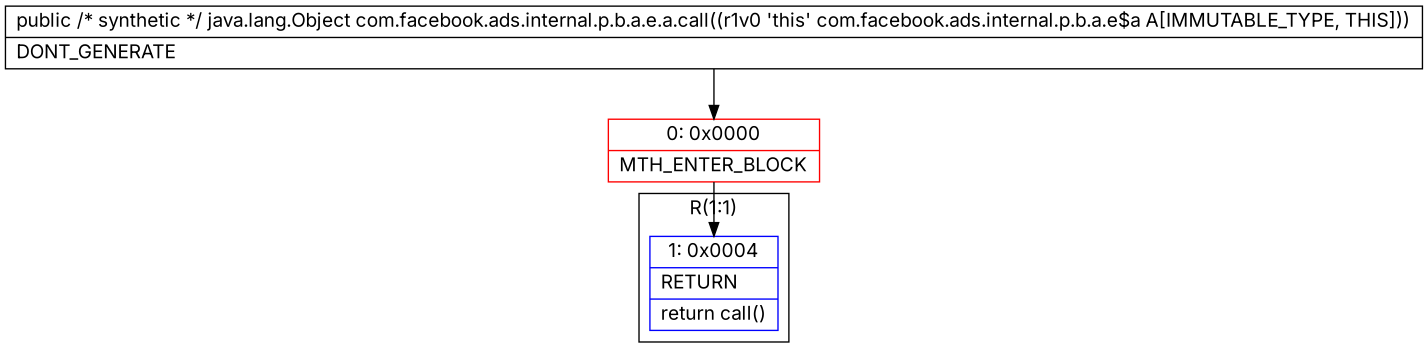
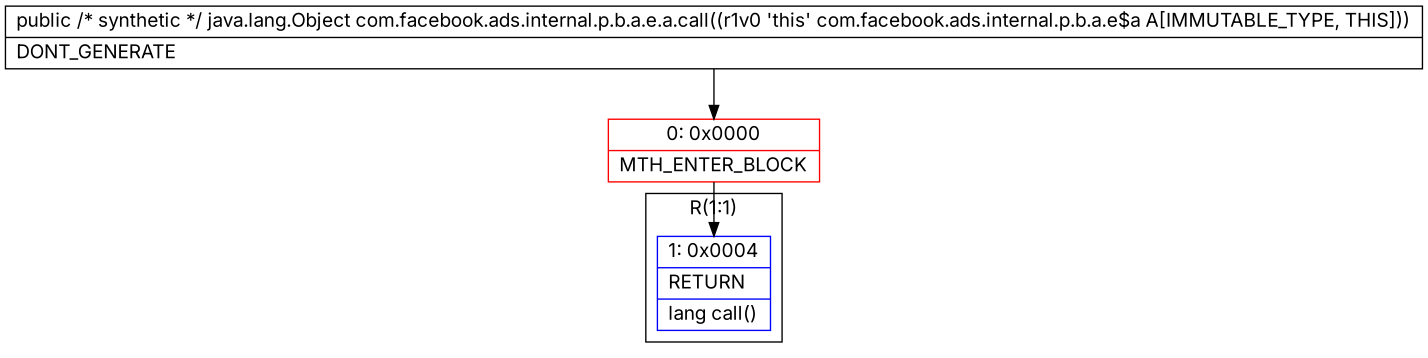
(714, 314) -> (713, 314)
